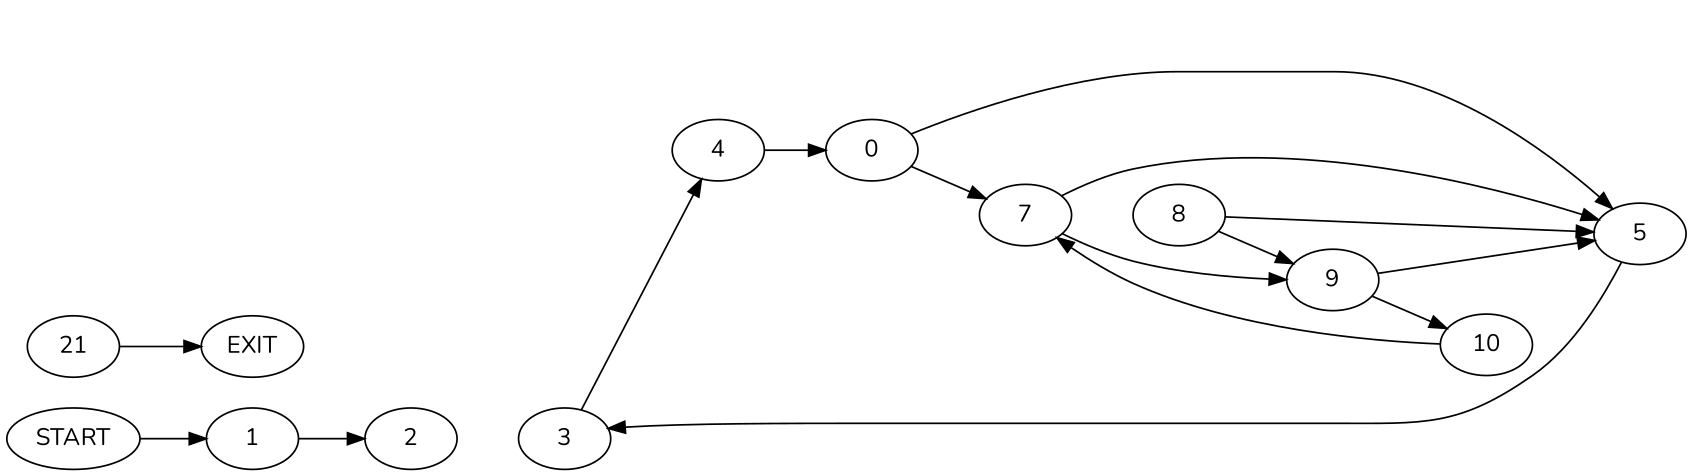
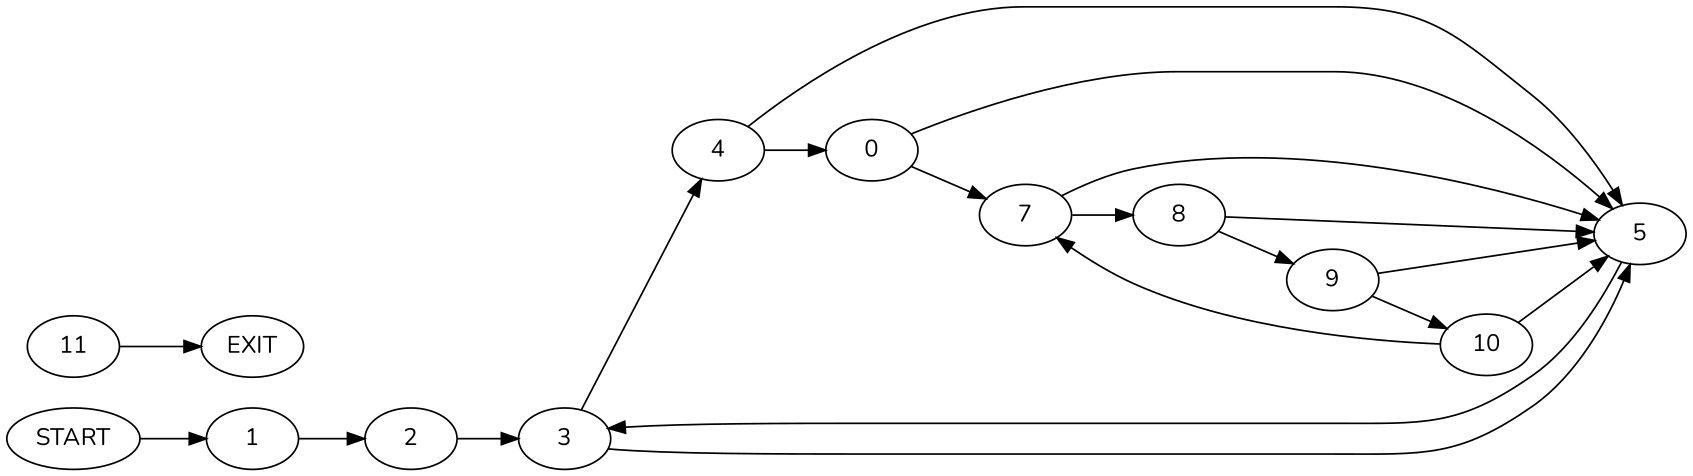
none -> (1200, 7)
(1163, 268) -> (1094, 215)
none -> (1556, 295)
(73, 347) -> (73, 347)
none -> (479, 439)
none -> (1154, 454)
